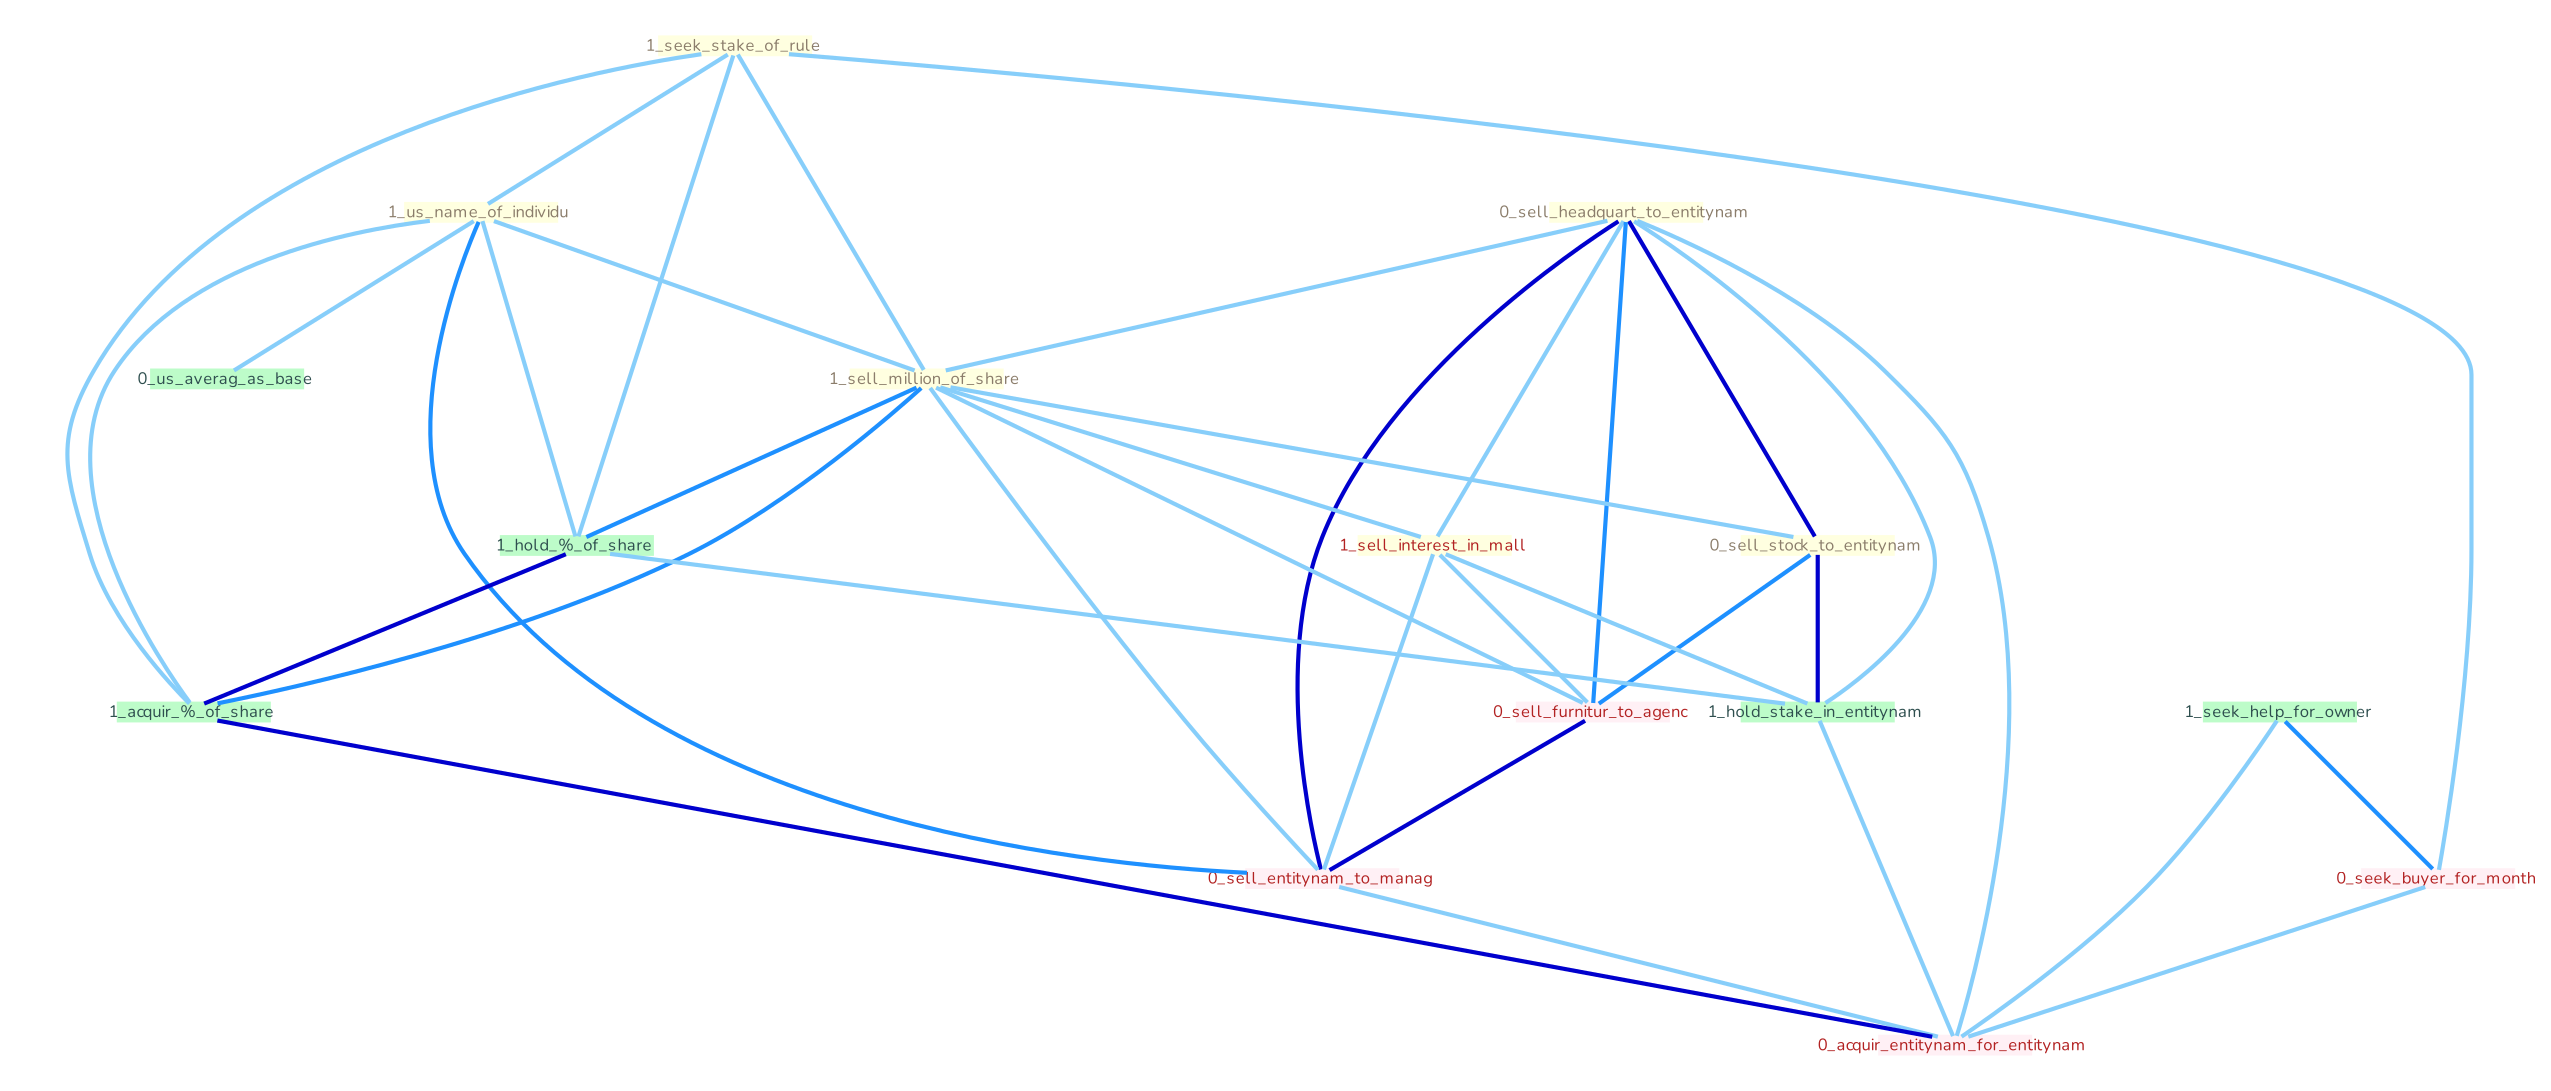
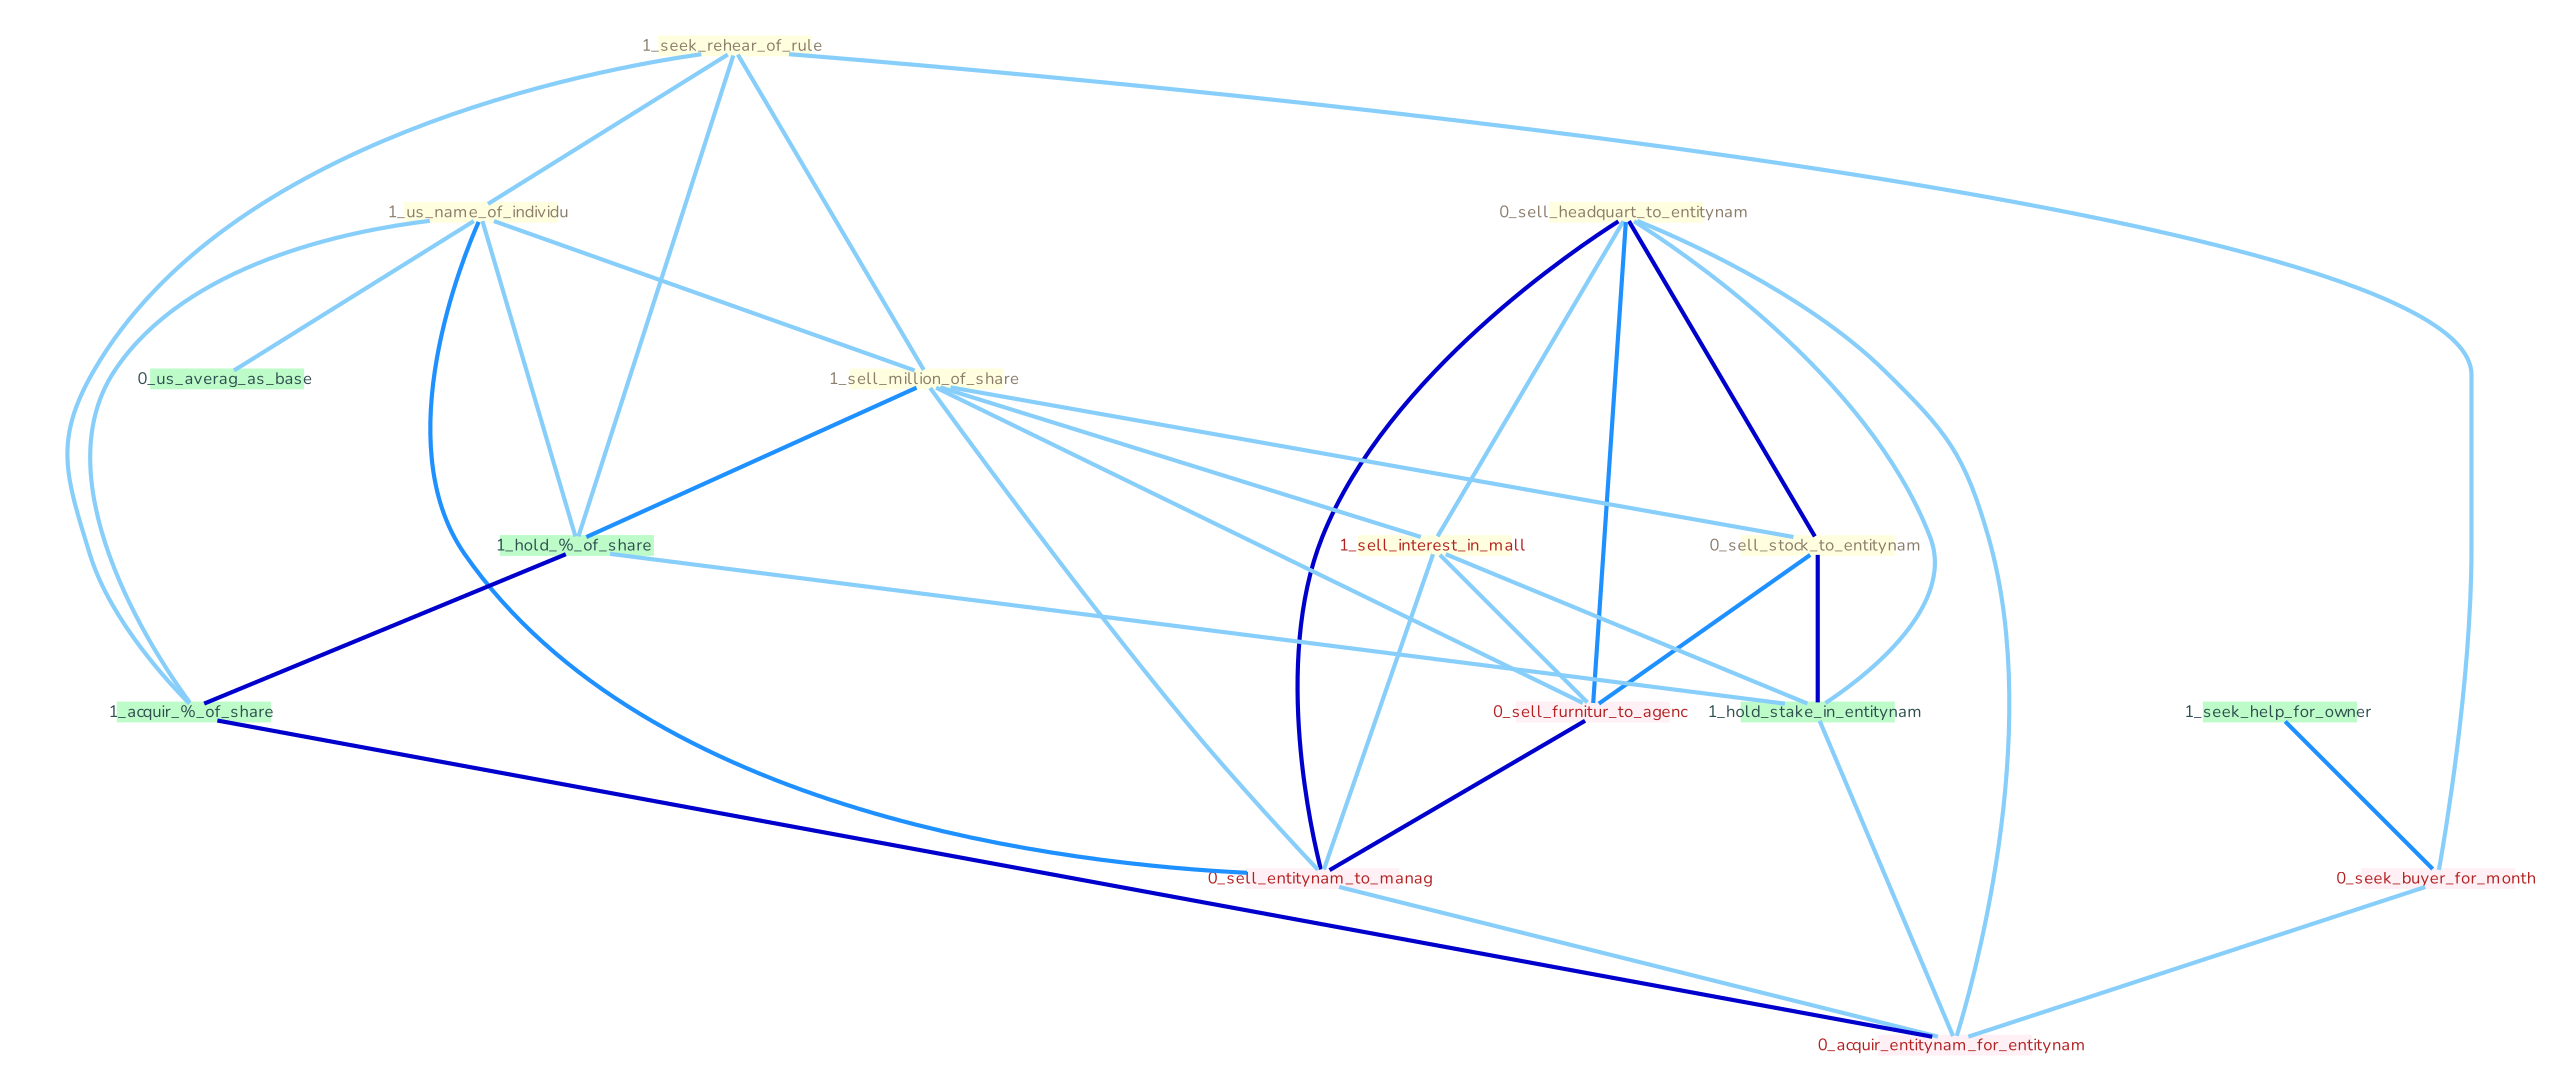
(735, 46) -> (735, 46)
(1277, 296) -> none
(593, 596) -> none
(2137, 896) -> none
